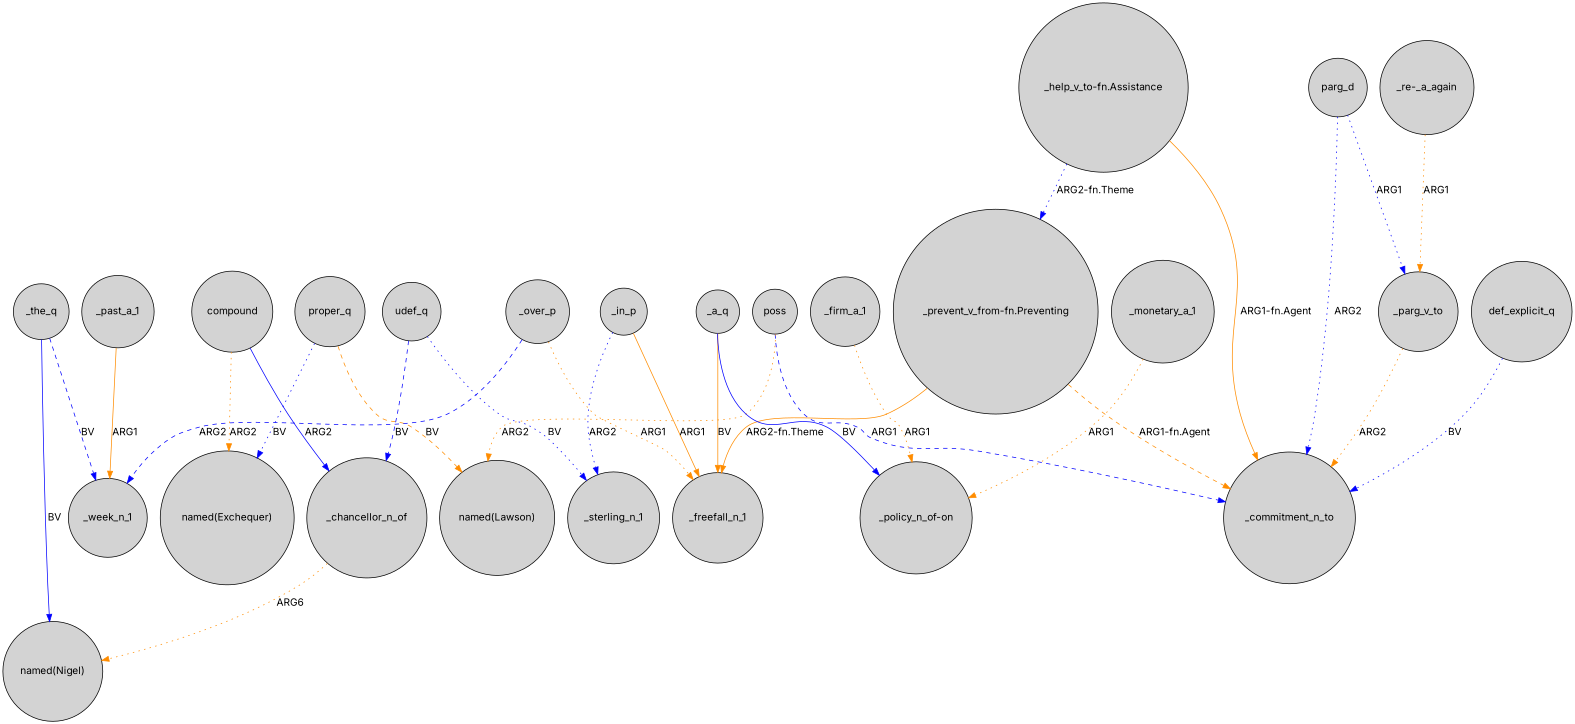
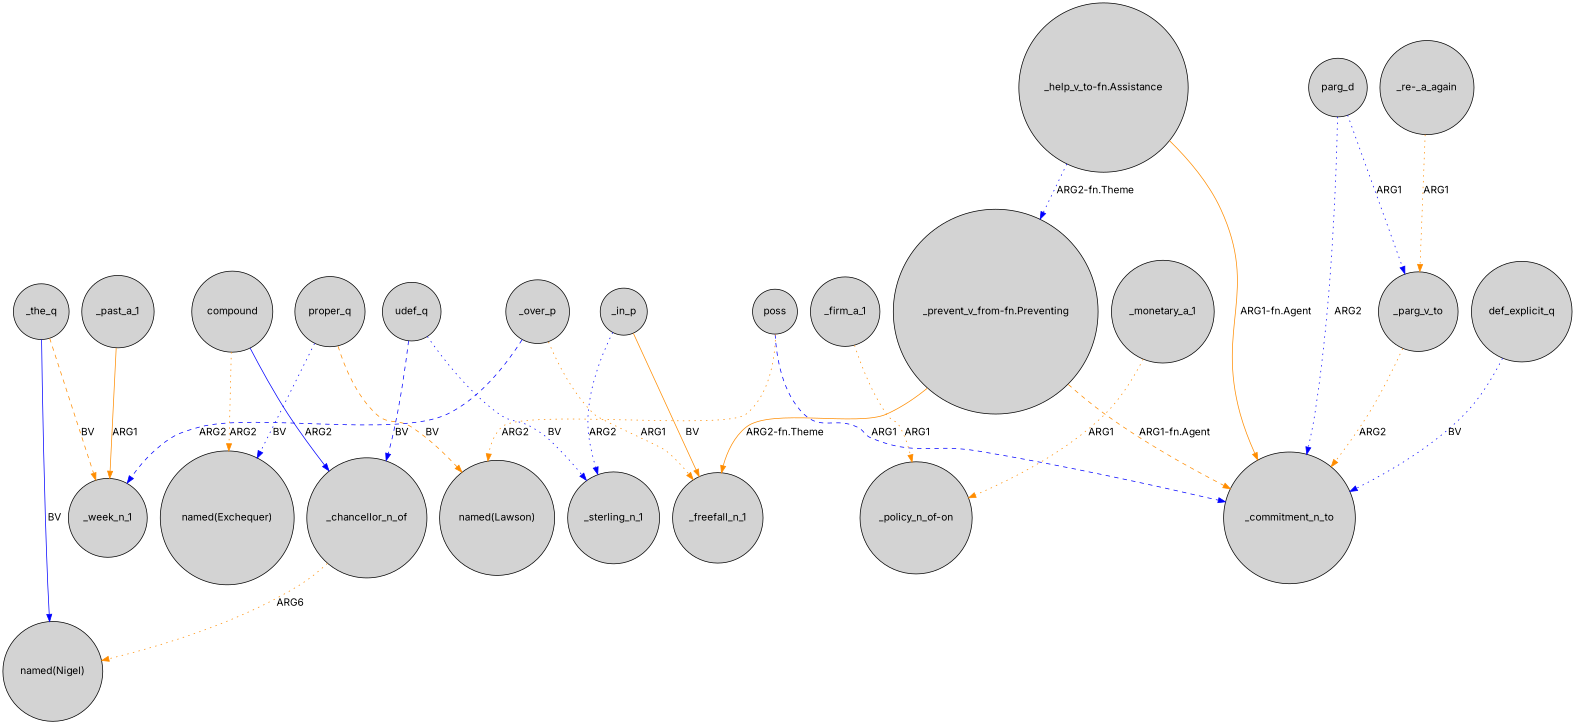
(718, 312) -> none
(72, 406) -> (72, 406)
(692, 433) -> (692, 433)
